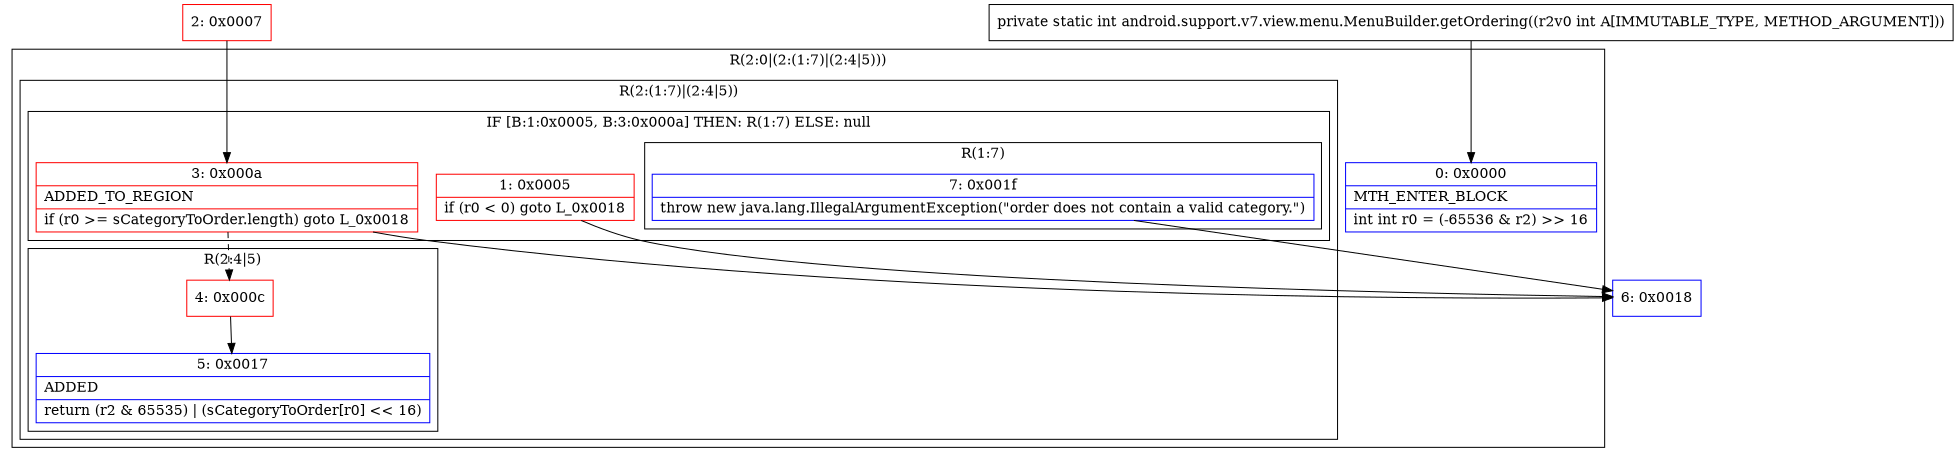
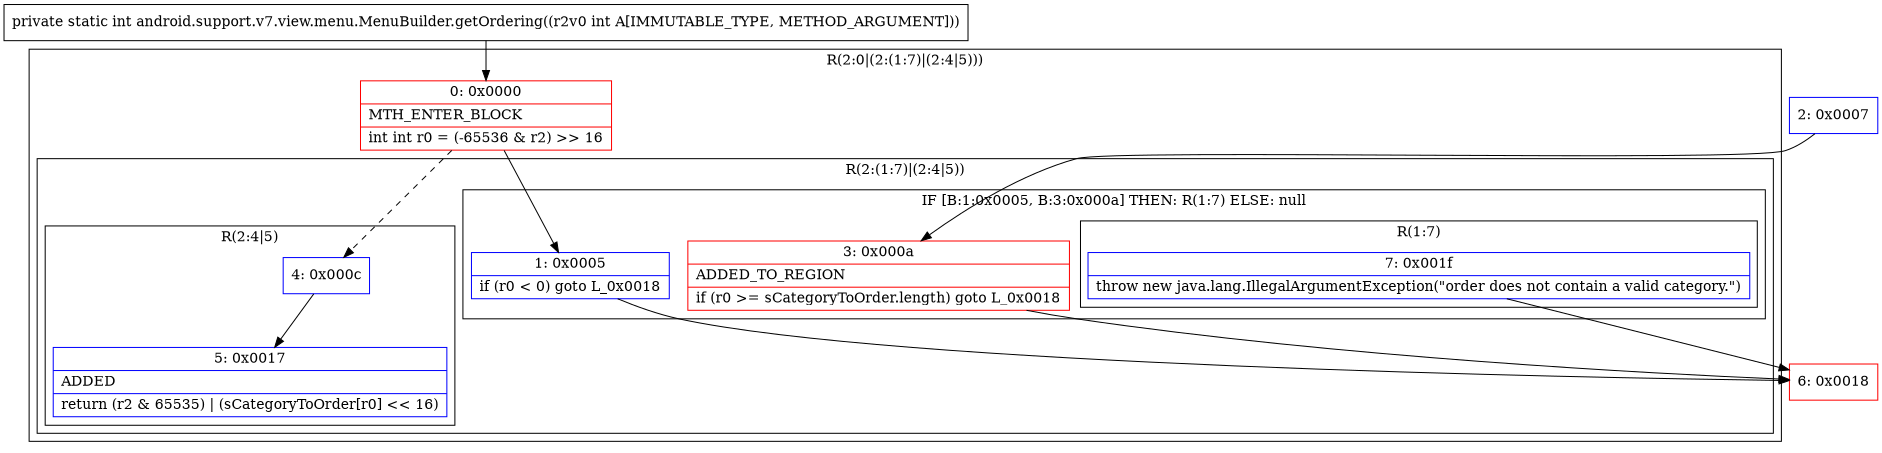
(227, 23) -> (1834, 115)
none -> (529, 197)
(535, 197) -> (570, 276)
(1471, 197) -> (486, 115)
(229, 255) -> (401, 200)
(230, 298) -> (326, 276)
(1657, 298) -> (1834, 382)
